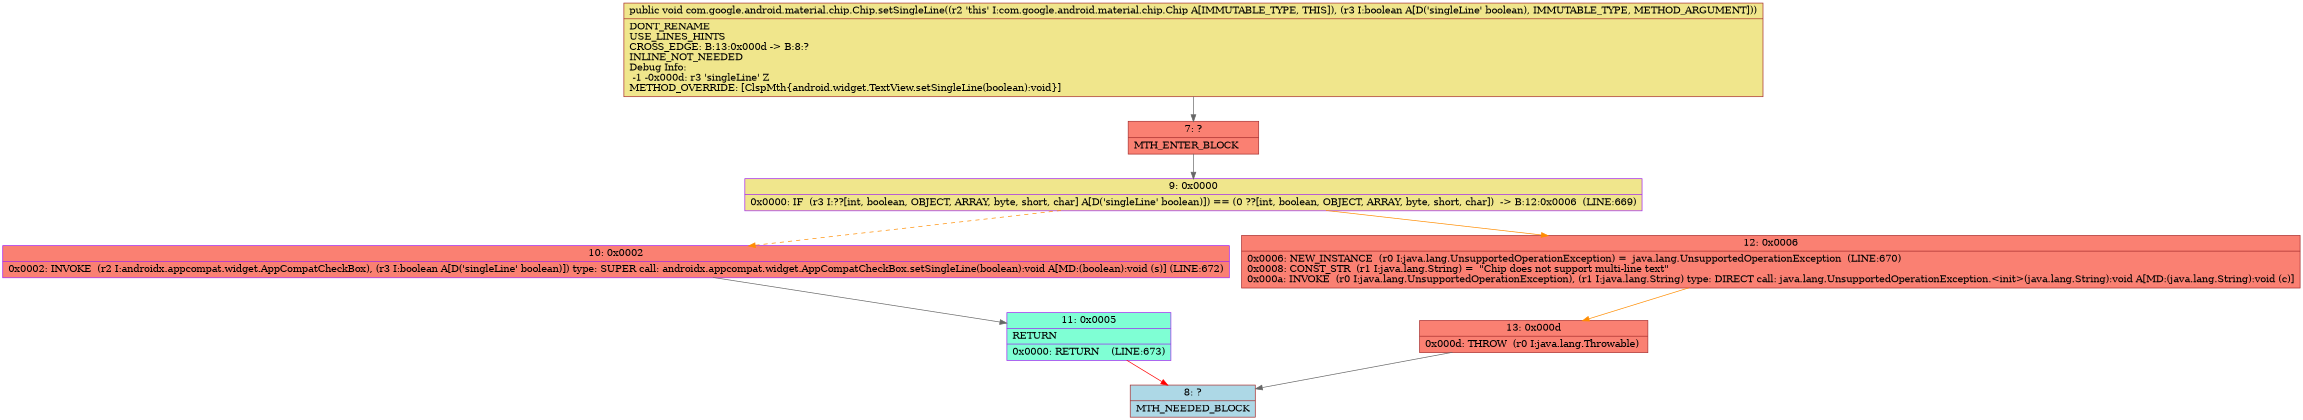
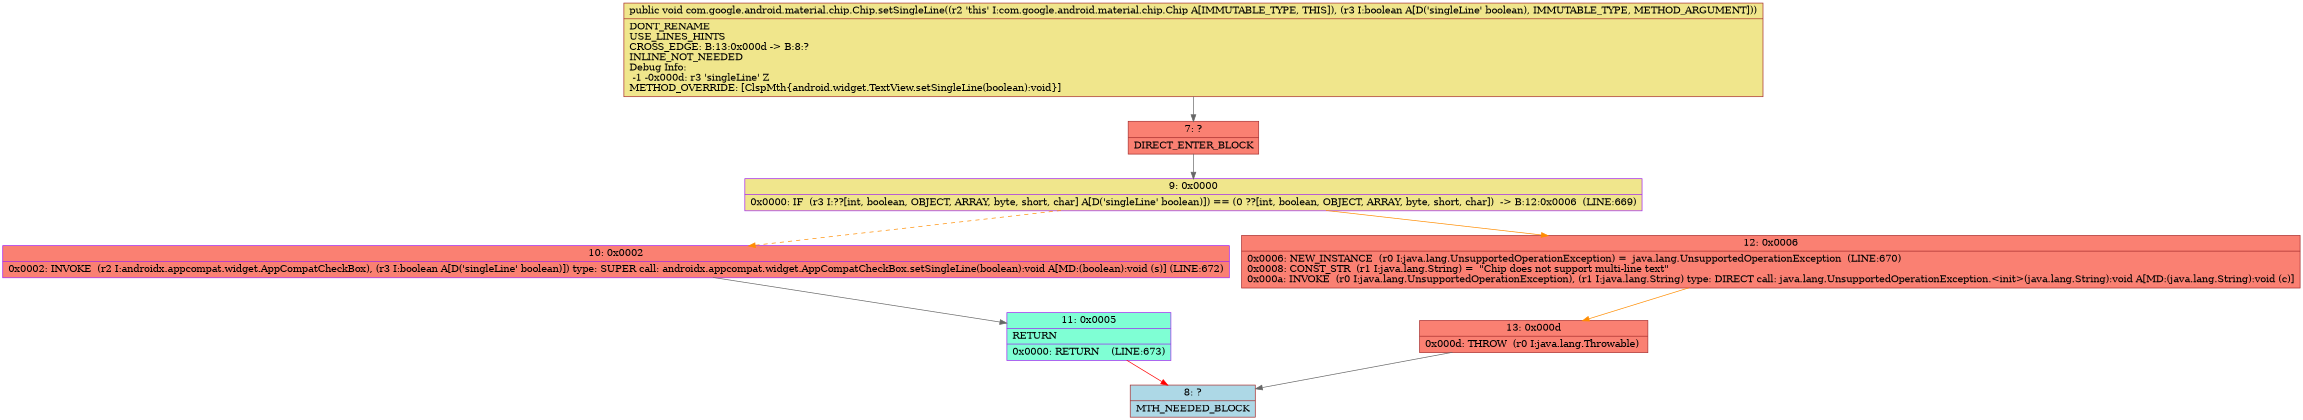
(1186, 146) -> (1193, 146)
